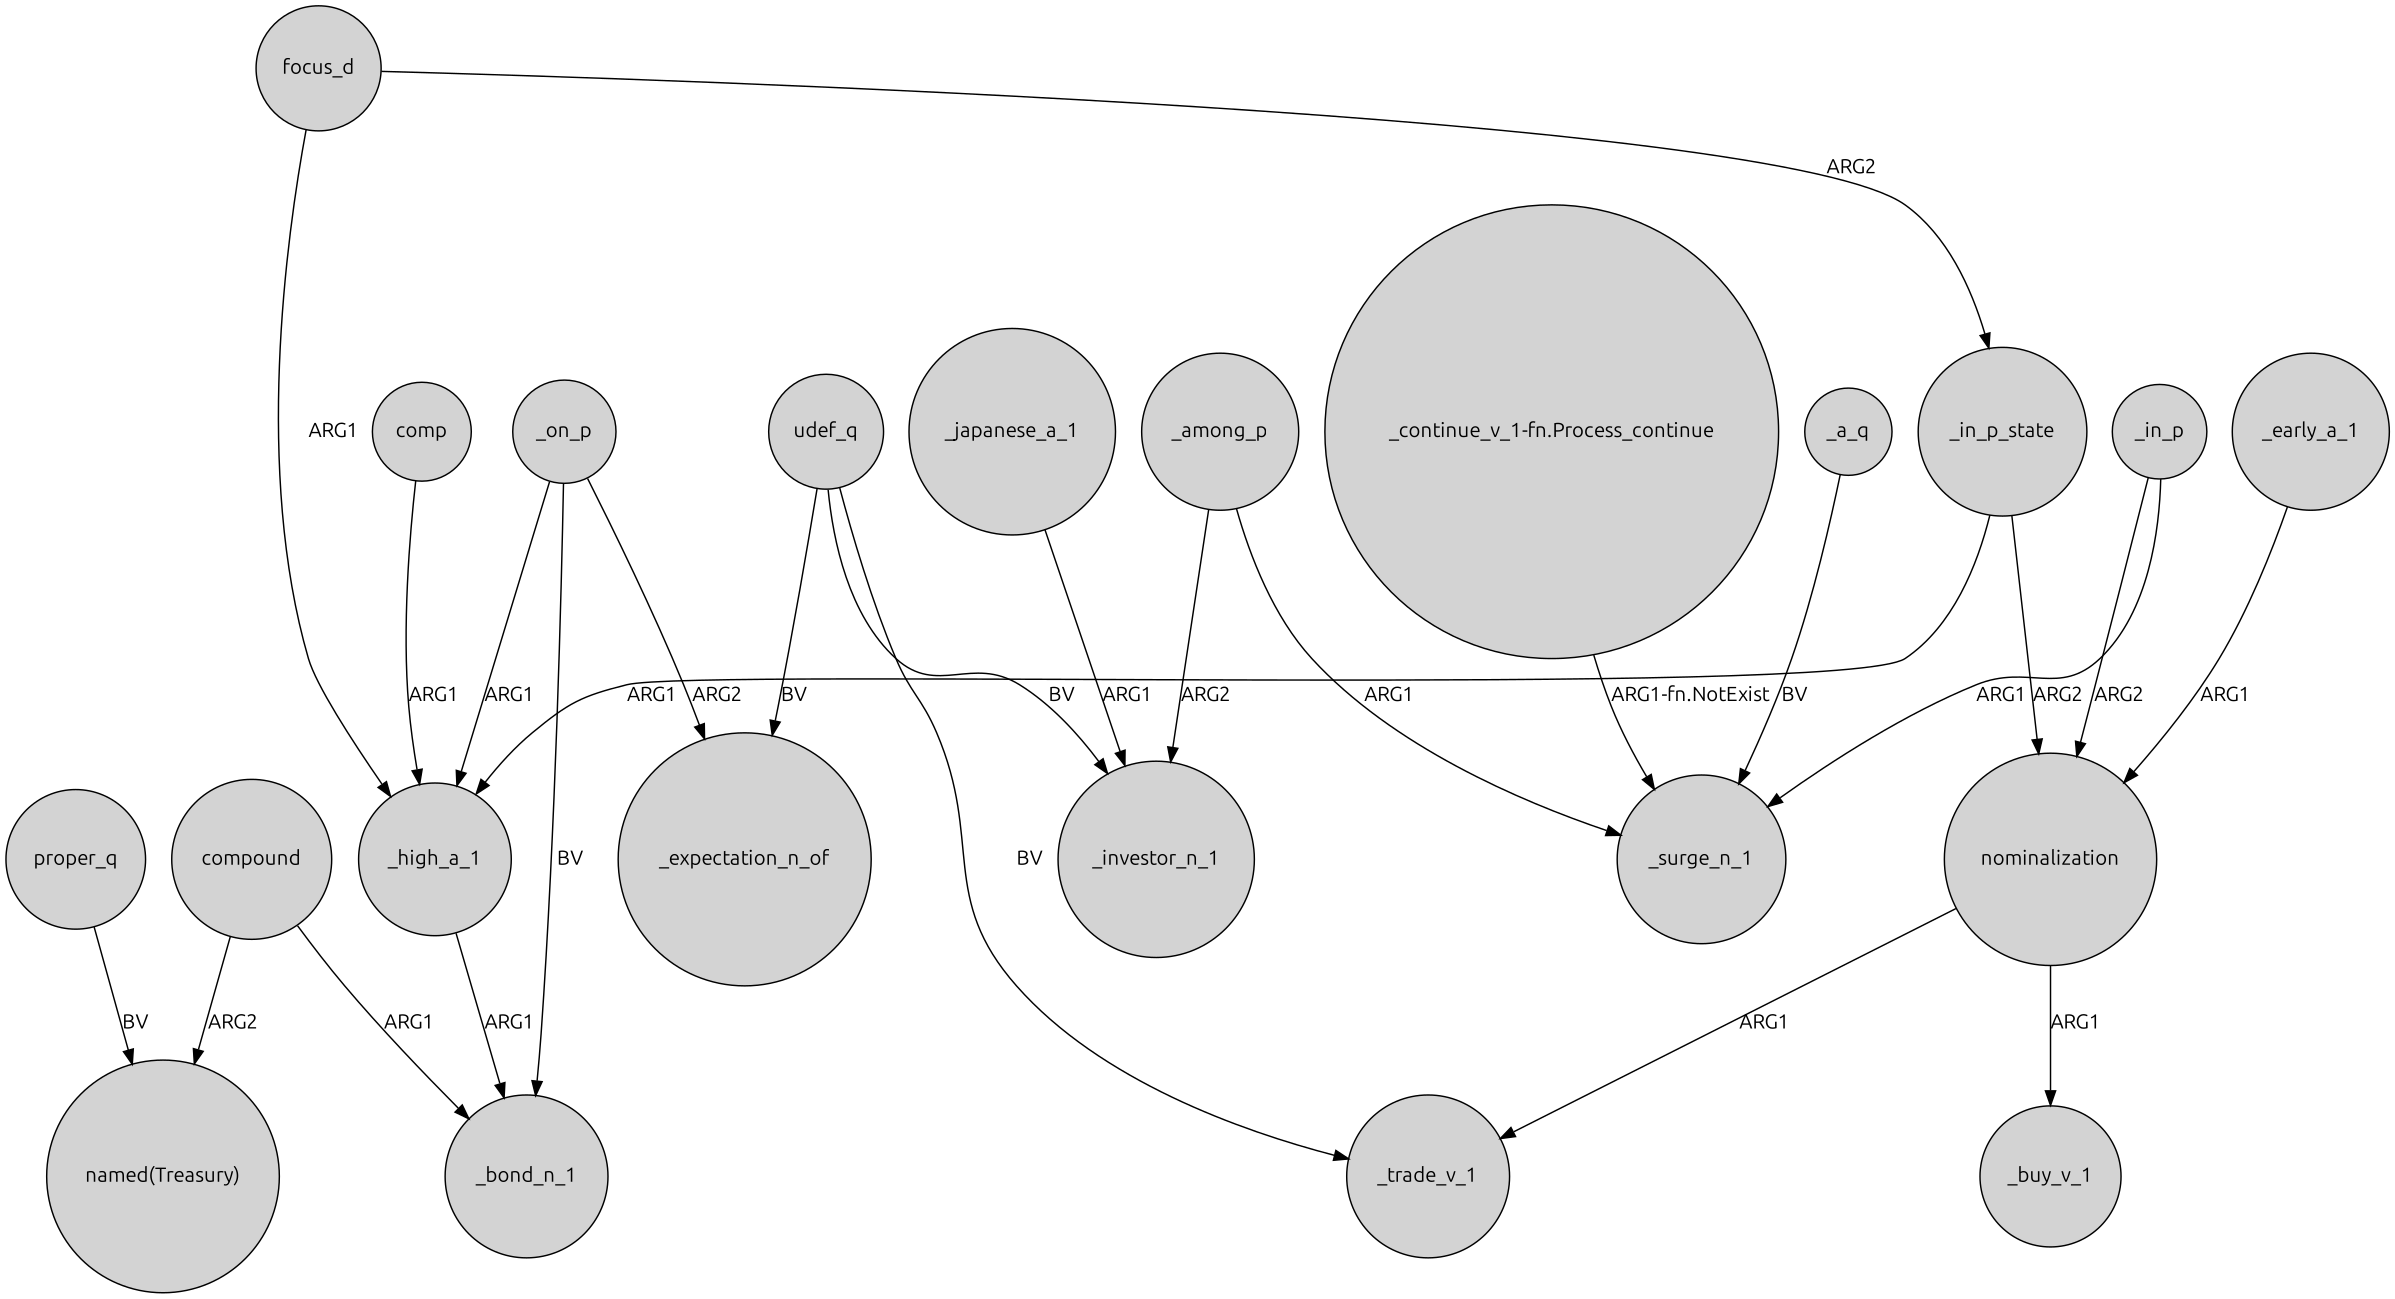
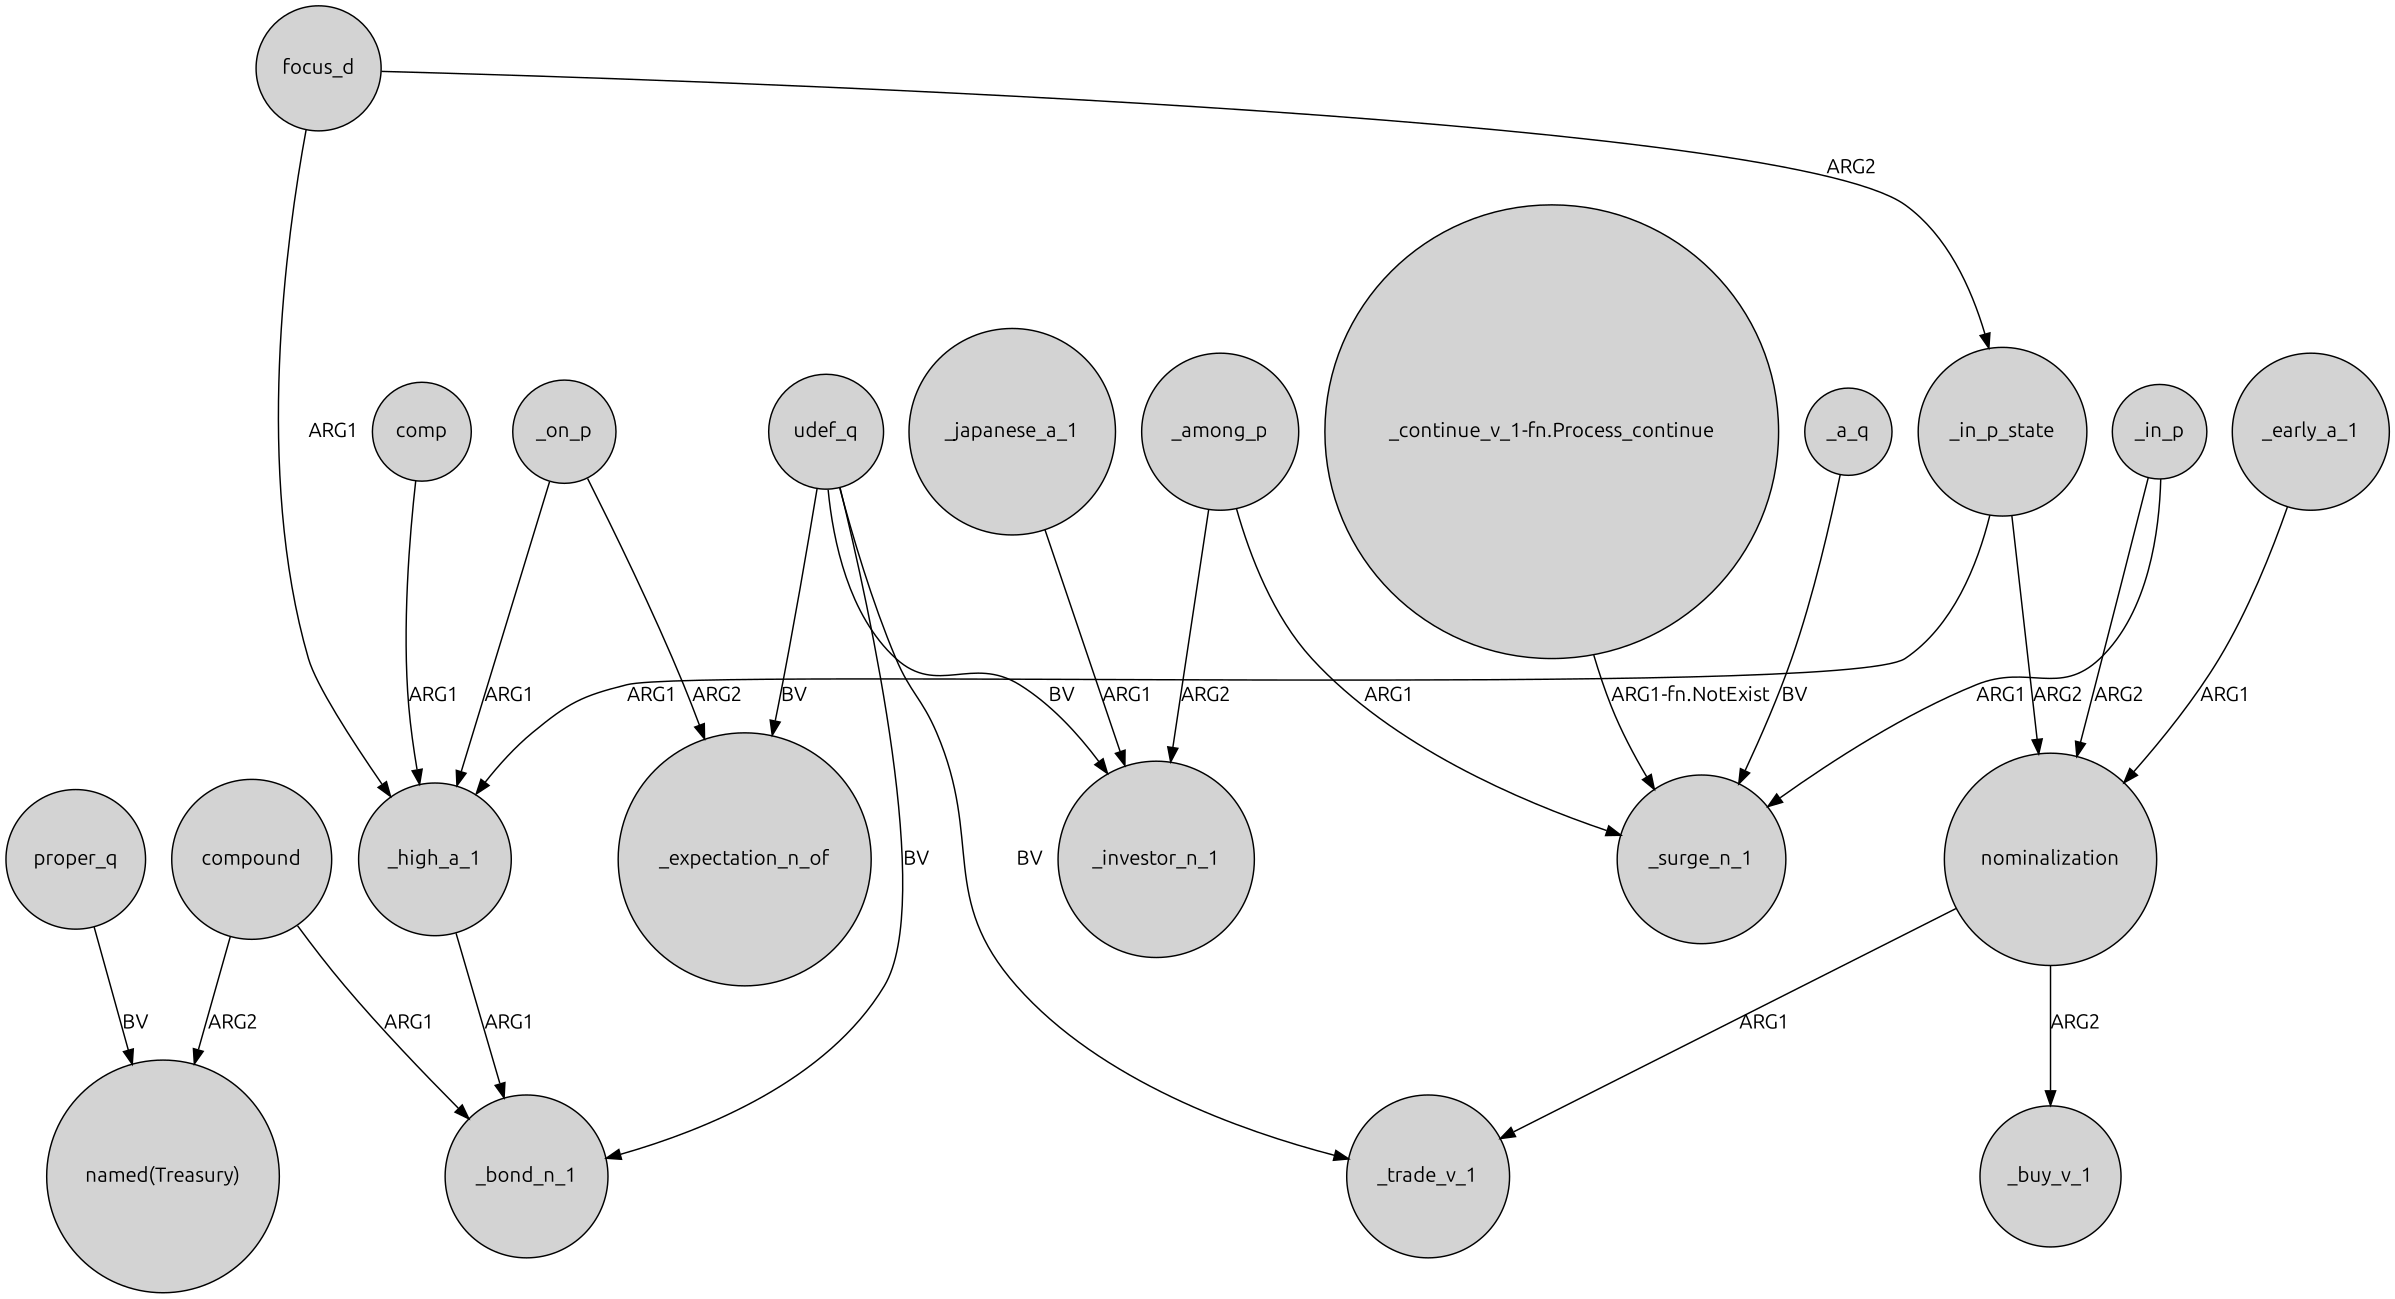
(555, 783) -> (902, 895)
(2076, 1023) -> (2076, 1023)
